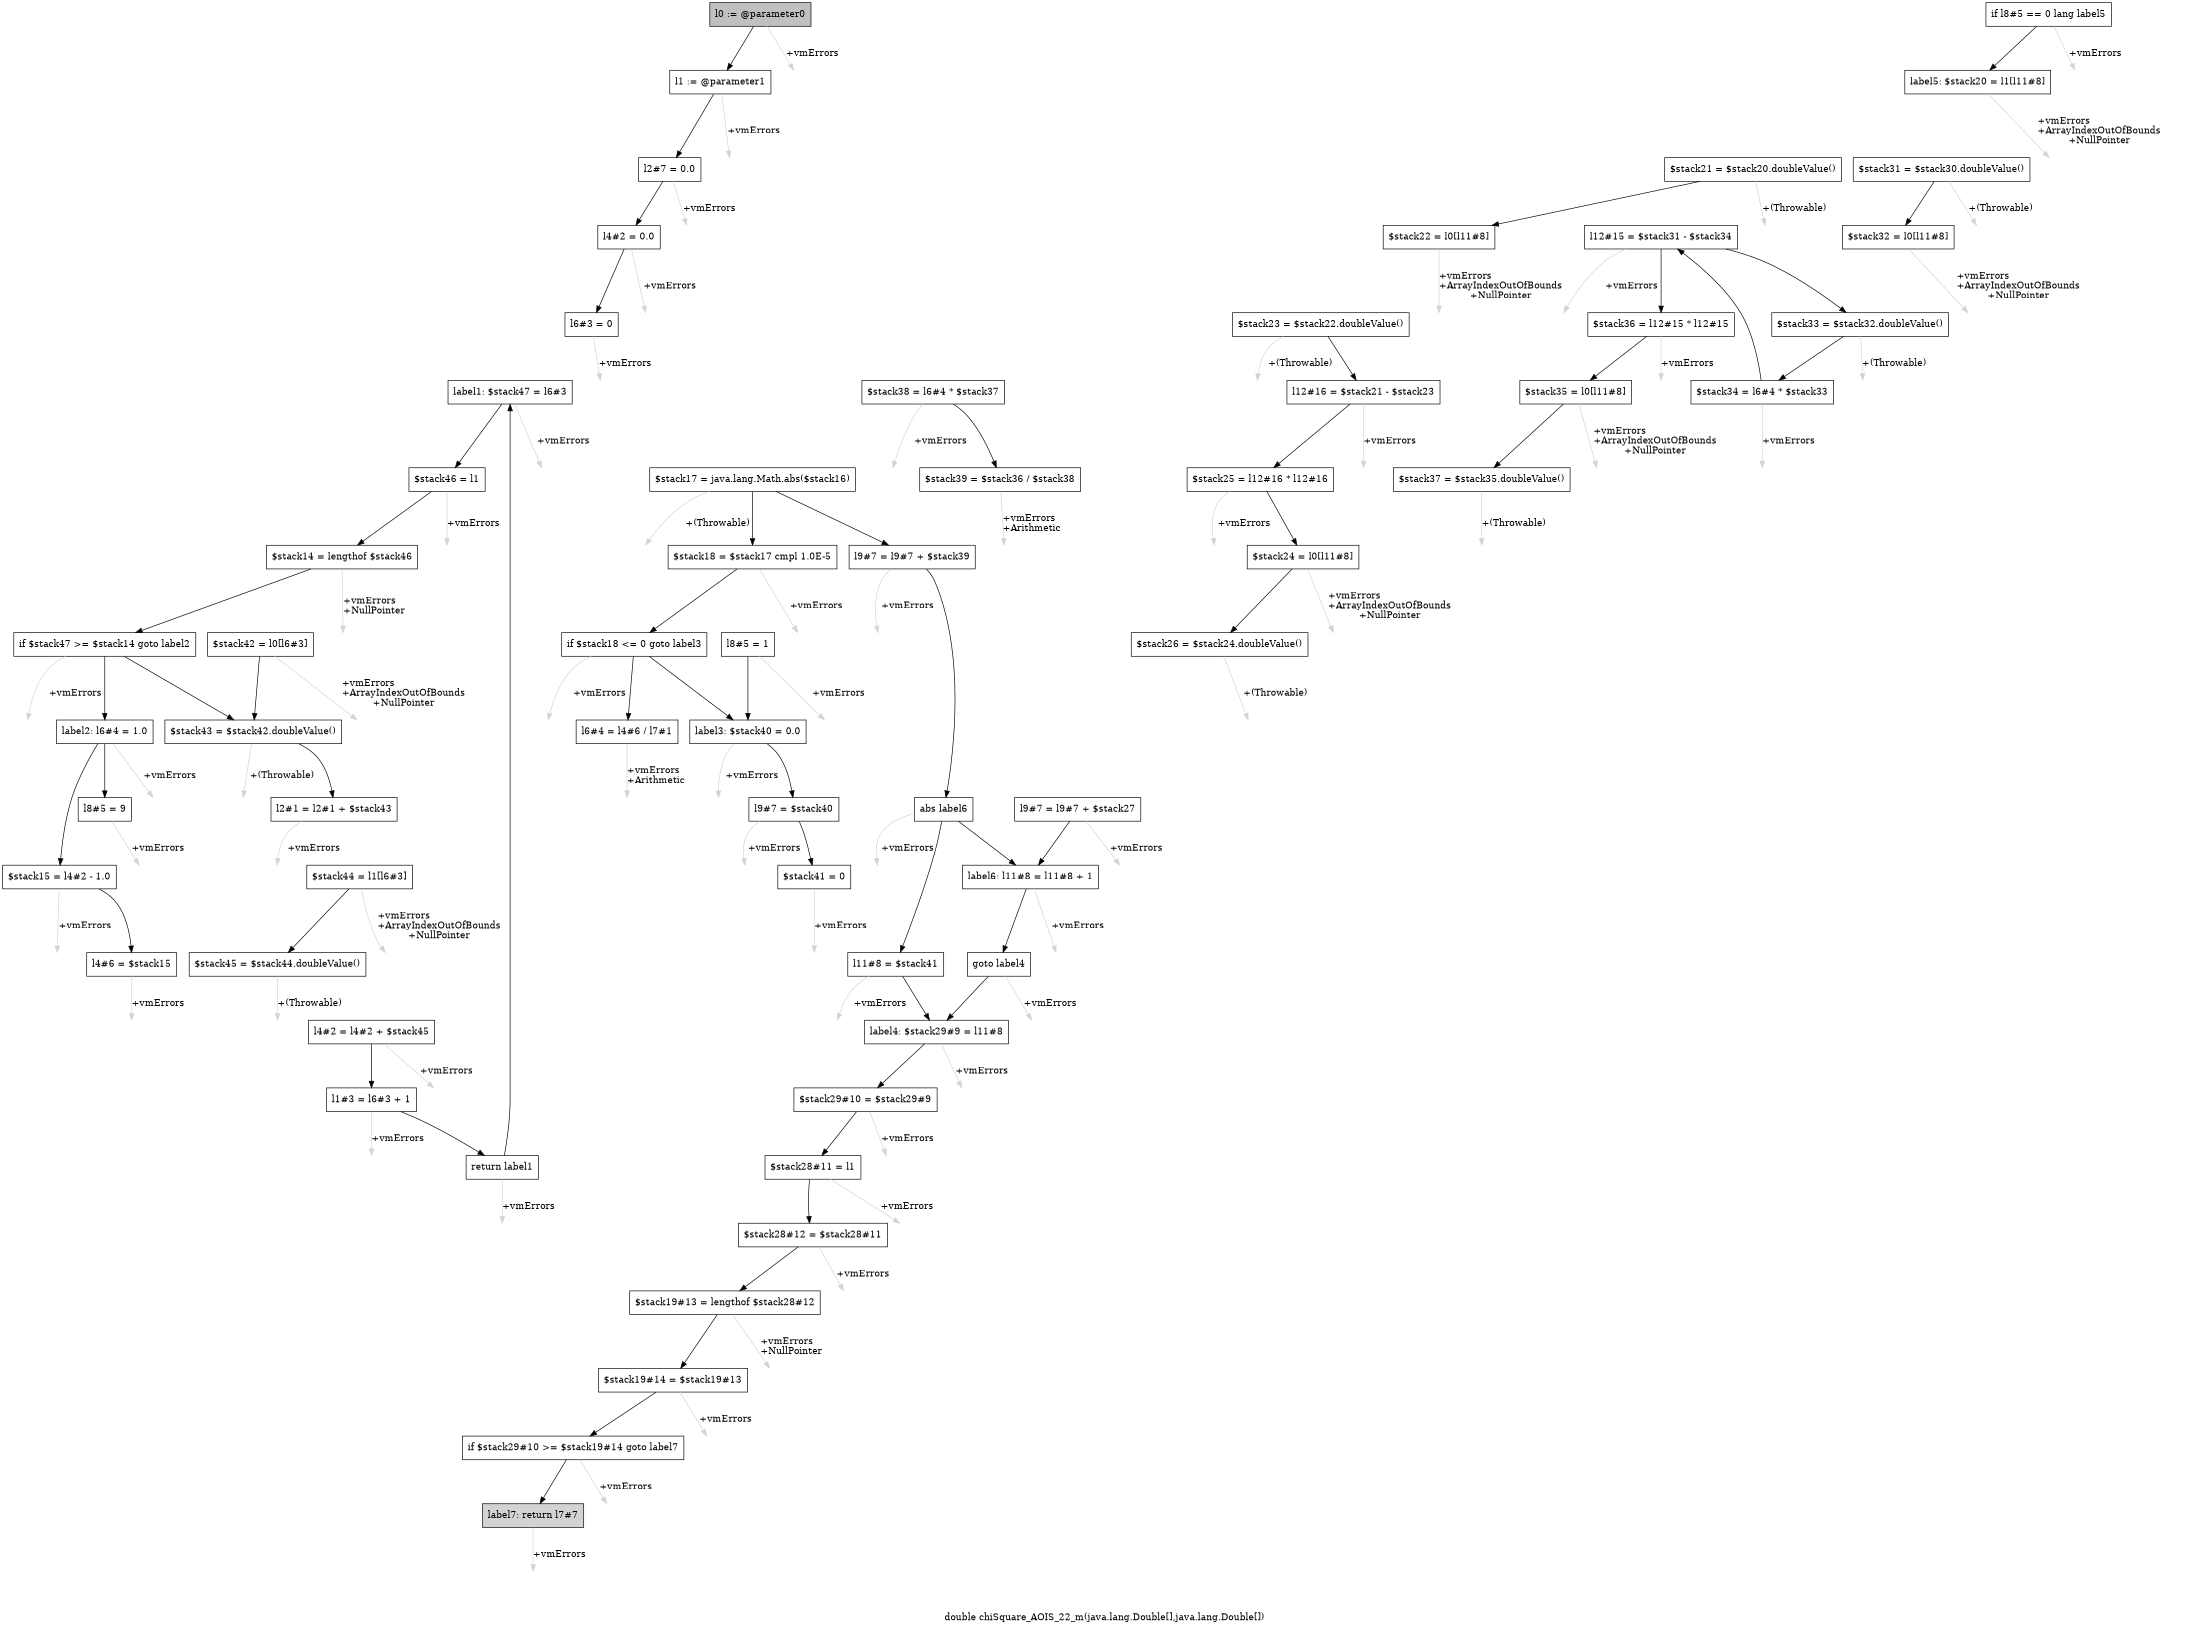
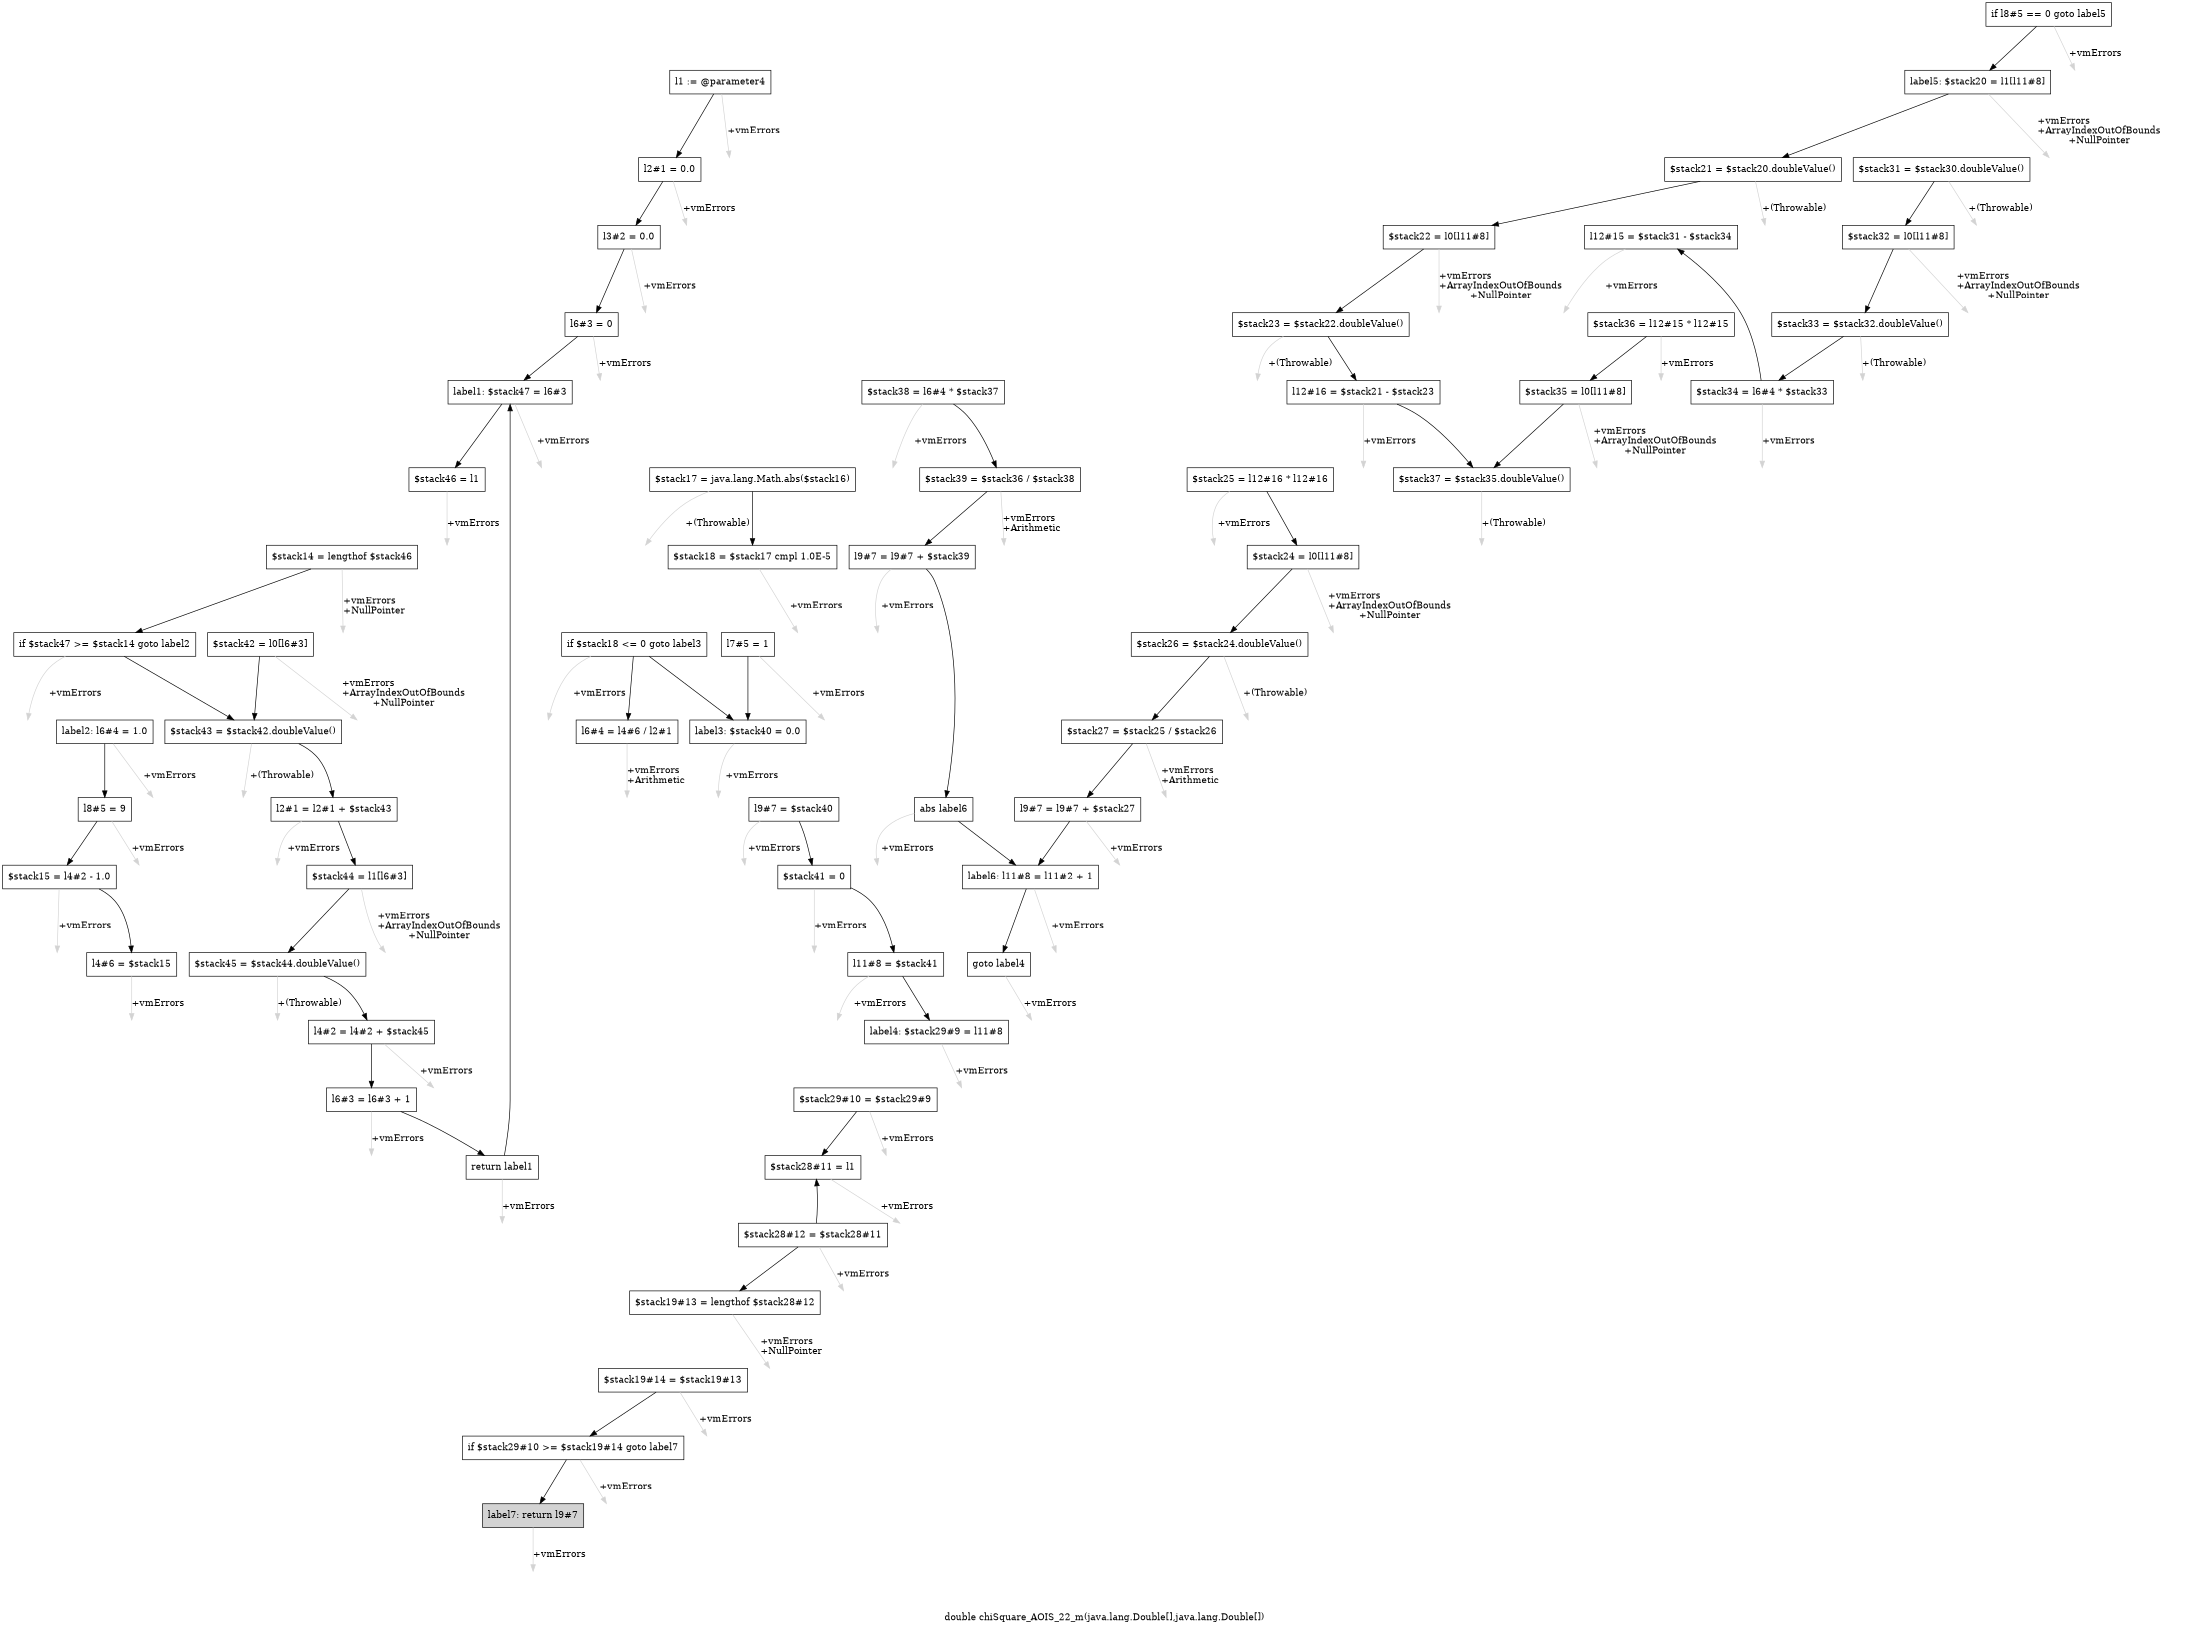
(760, 14) -> none
(2049, 14) -> (2049, 14)
(720, 82) -> (720, 82)
none -> (1868, 125)
(670, 169) -> (670, 169)
(629, 237) -> (629, 237)
(1786, 273) -> (1881, 278)
(1661, 277) -> none
none -> (1383, 279)
none -> (554, 356)
(1315, 434) -> (1436, 429)
(397, 516) -> none
(829, 517) -> (959, 516)
(696, 599) -> none
(748, 644) -> (748, 644)
(105, 685) -> none
(627, 732) -> (627, 732)
none -> (1142, 732)
(784, 765) -> none
(72, 799) -> (84, 840)
none -> (346, 840)
(1030, 877) -> (1030, 877)
(925, 885) -> (879, 912)
none -> (348, 991)
(970, 996) -> none
(903, 1064) -> none
(372, 1100) -> (372, 1100)
(809, 1198) -> (817, 1205)
(701, 1339) -> none
(533, 1516) -> (533, 1516)
